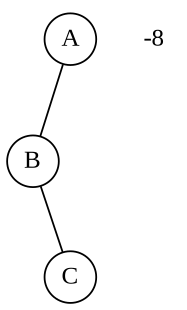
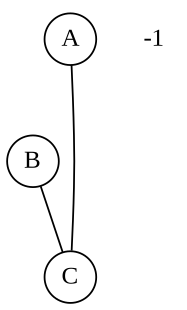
(154, 39) -> (154, 39)
(52, 100) -> (74, 158)
